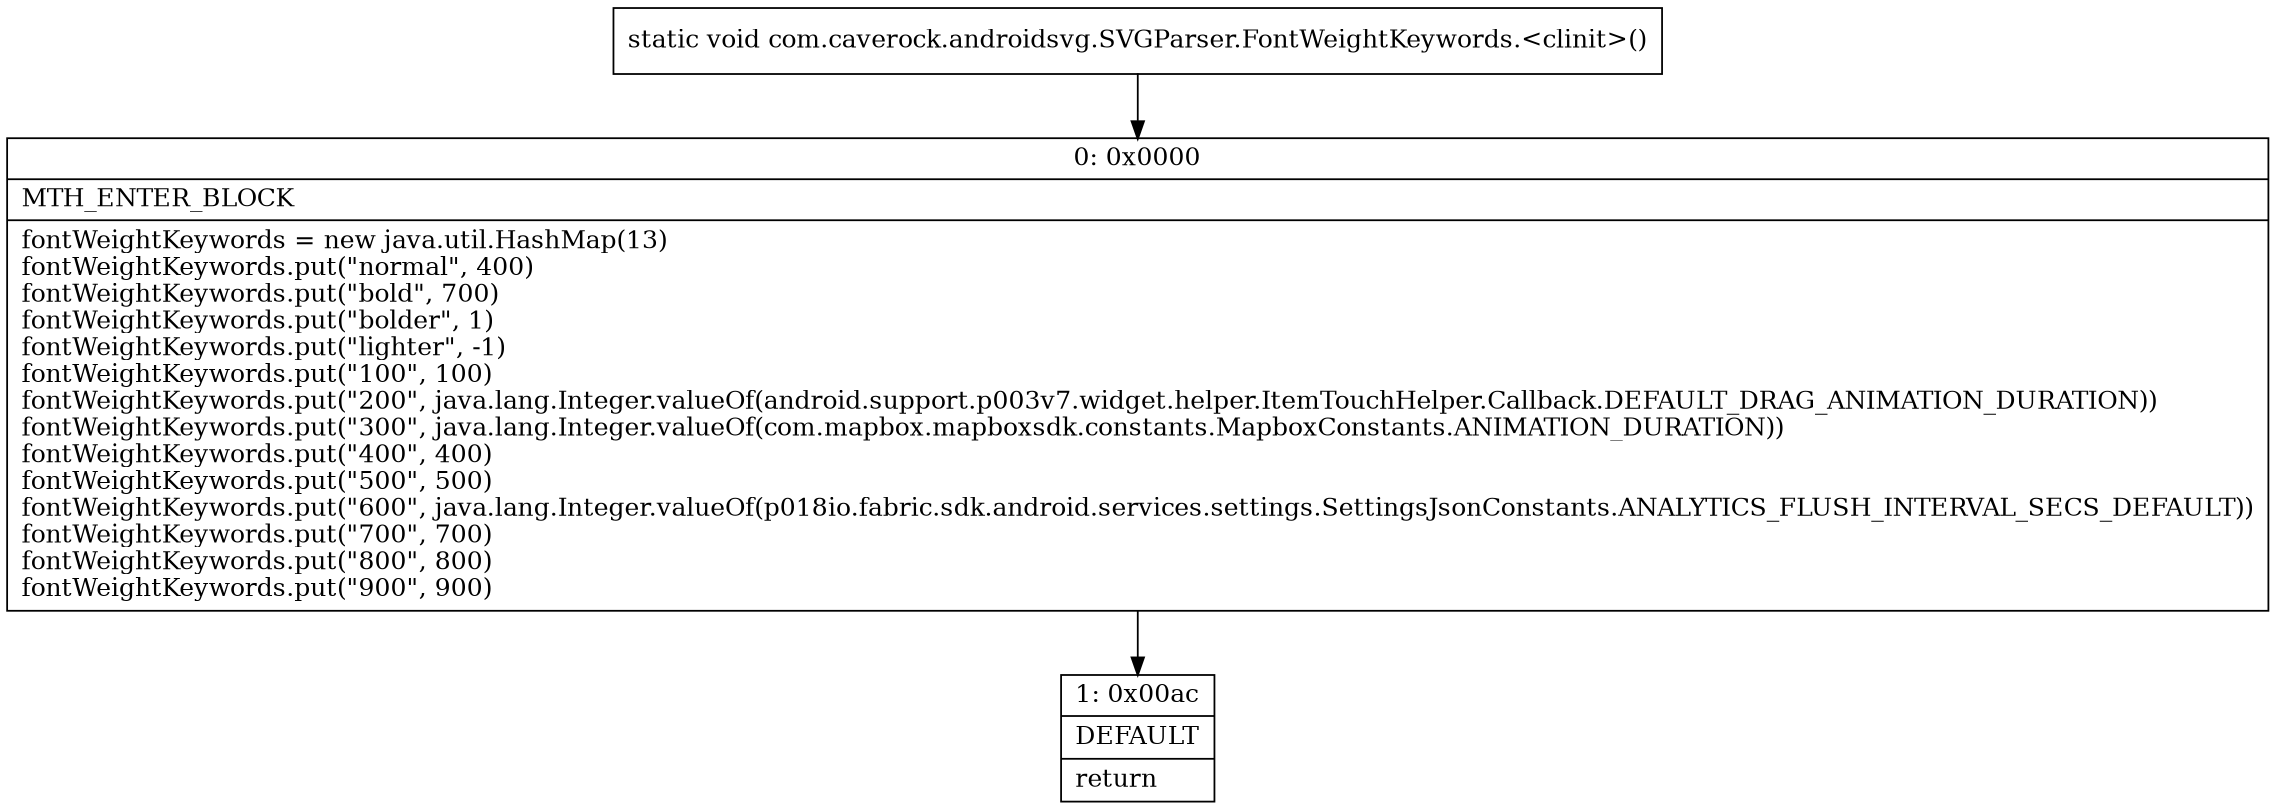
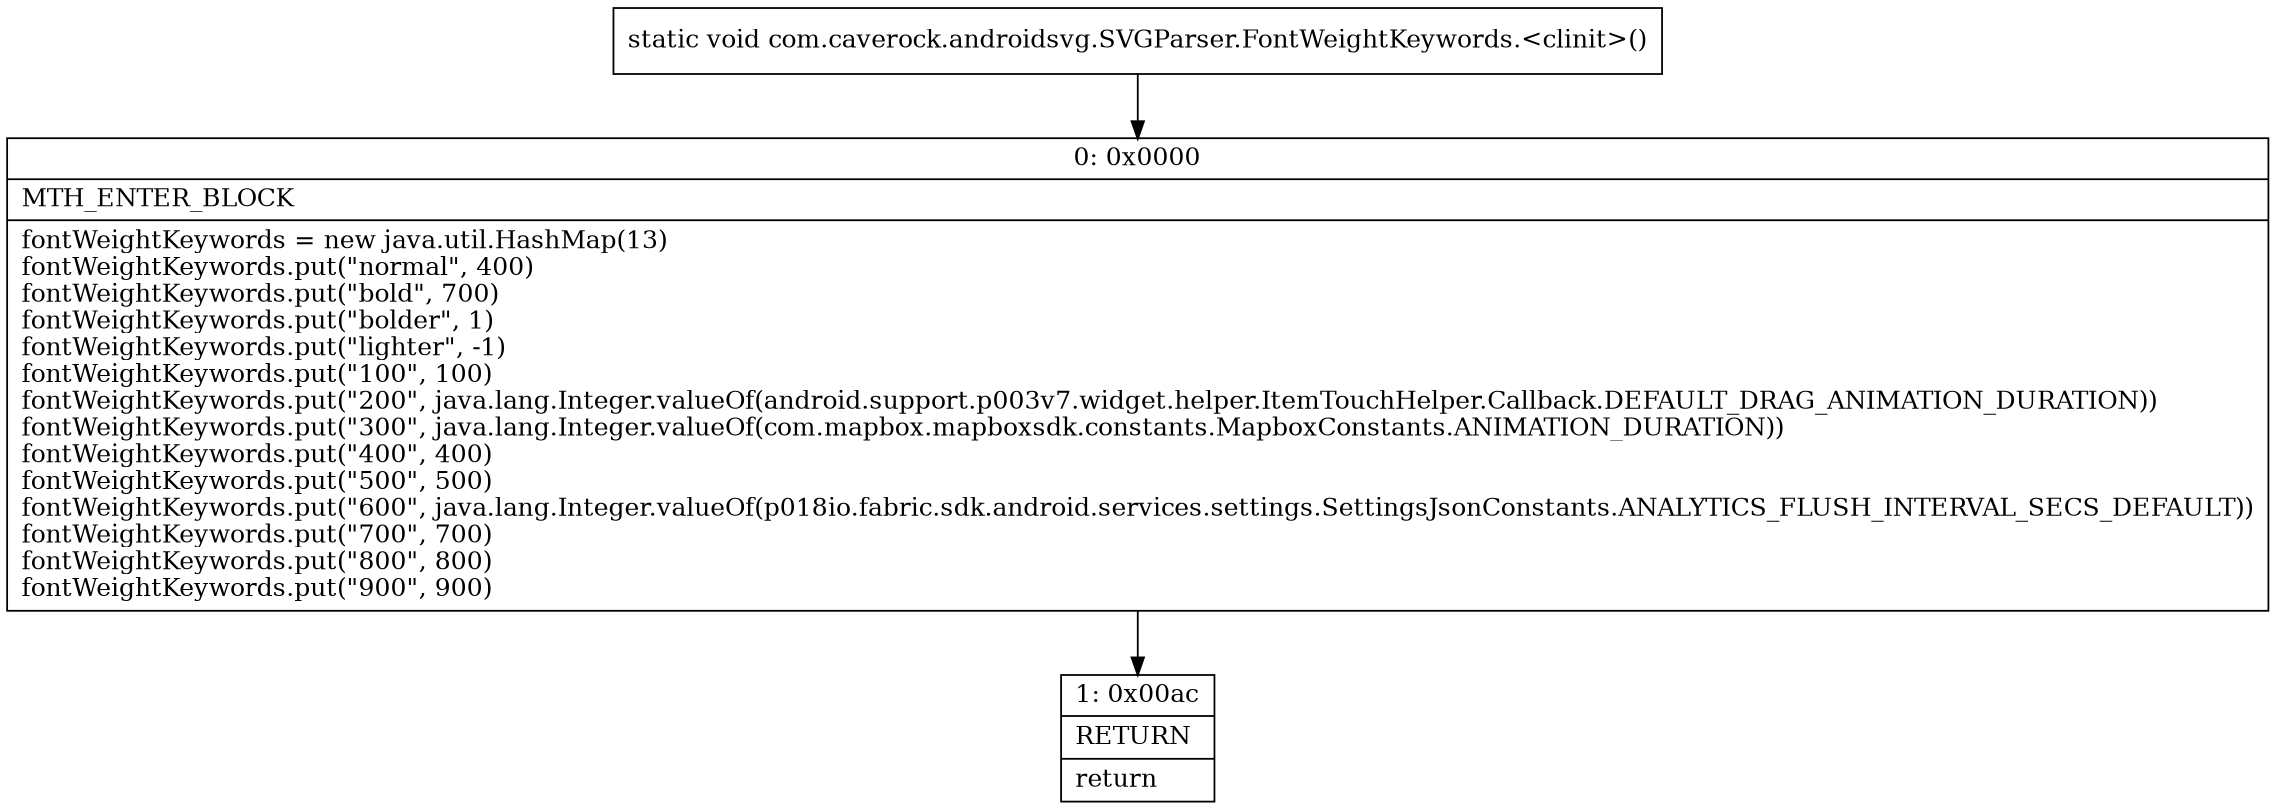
(1138, 737) -> (1133, 737)
